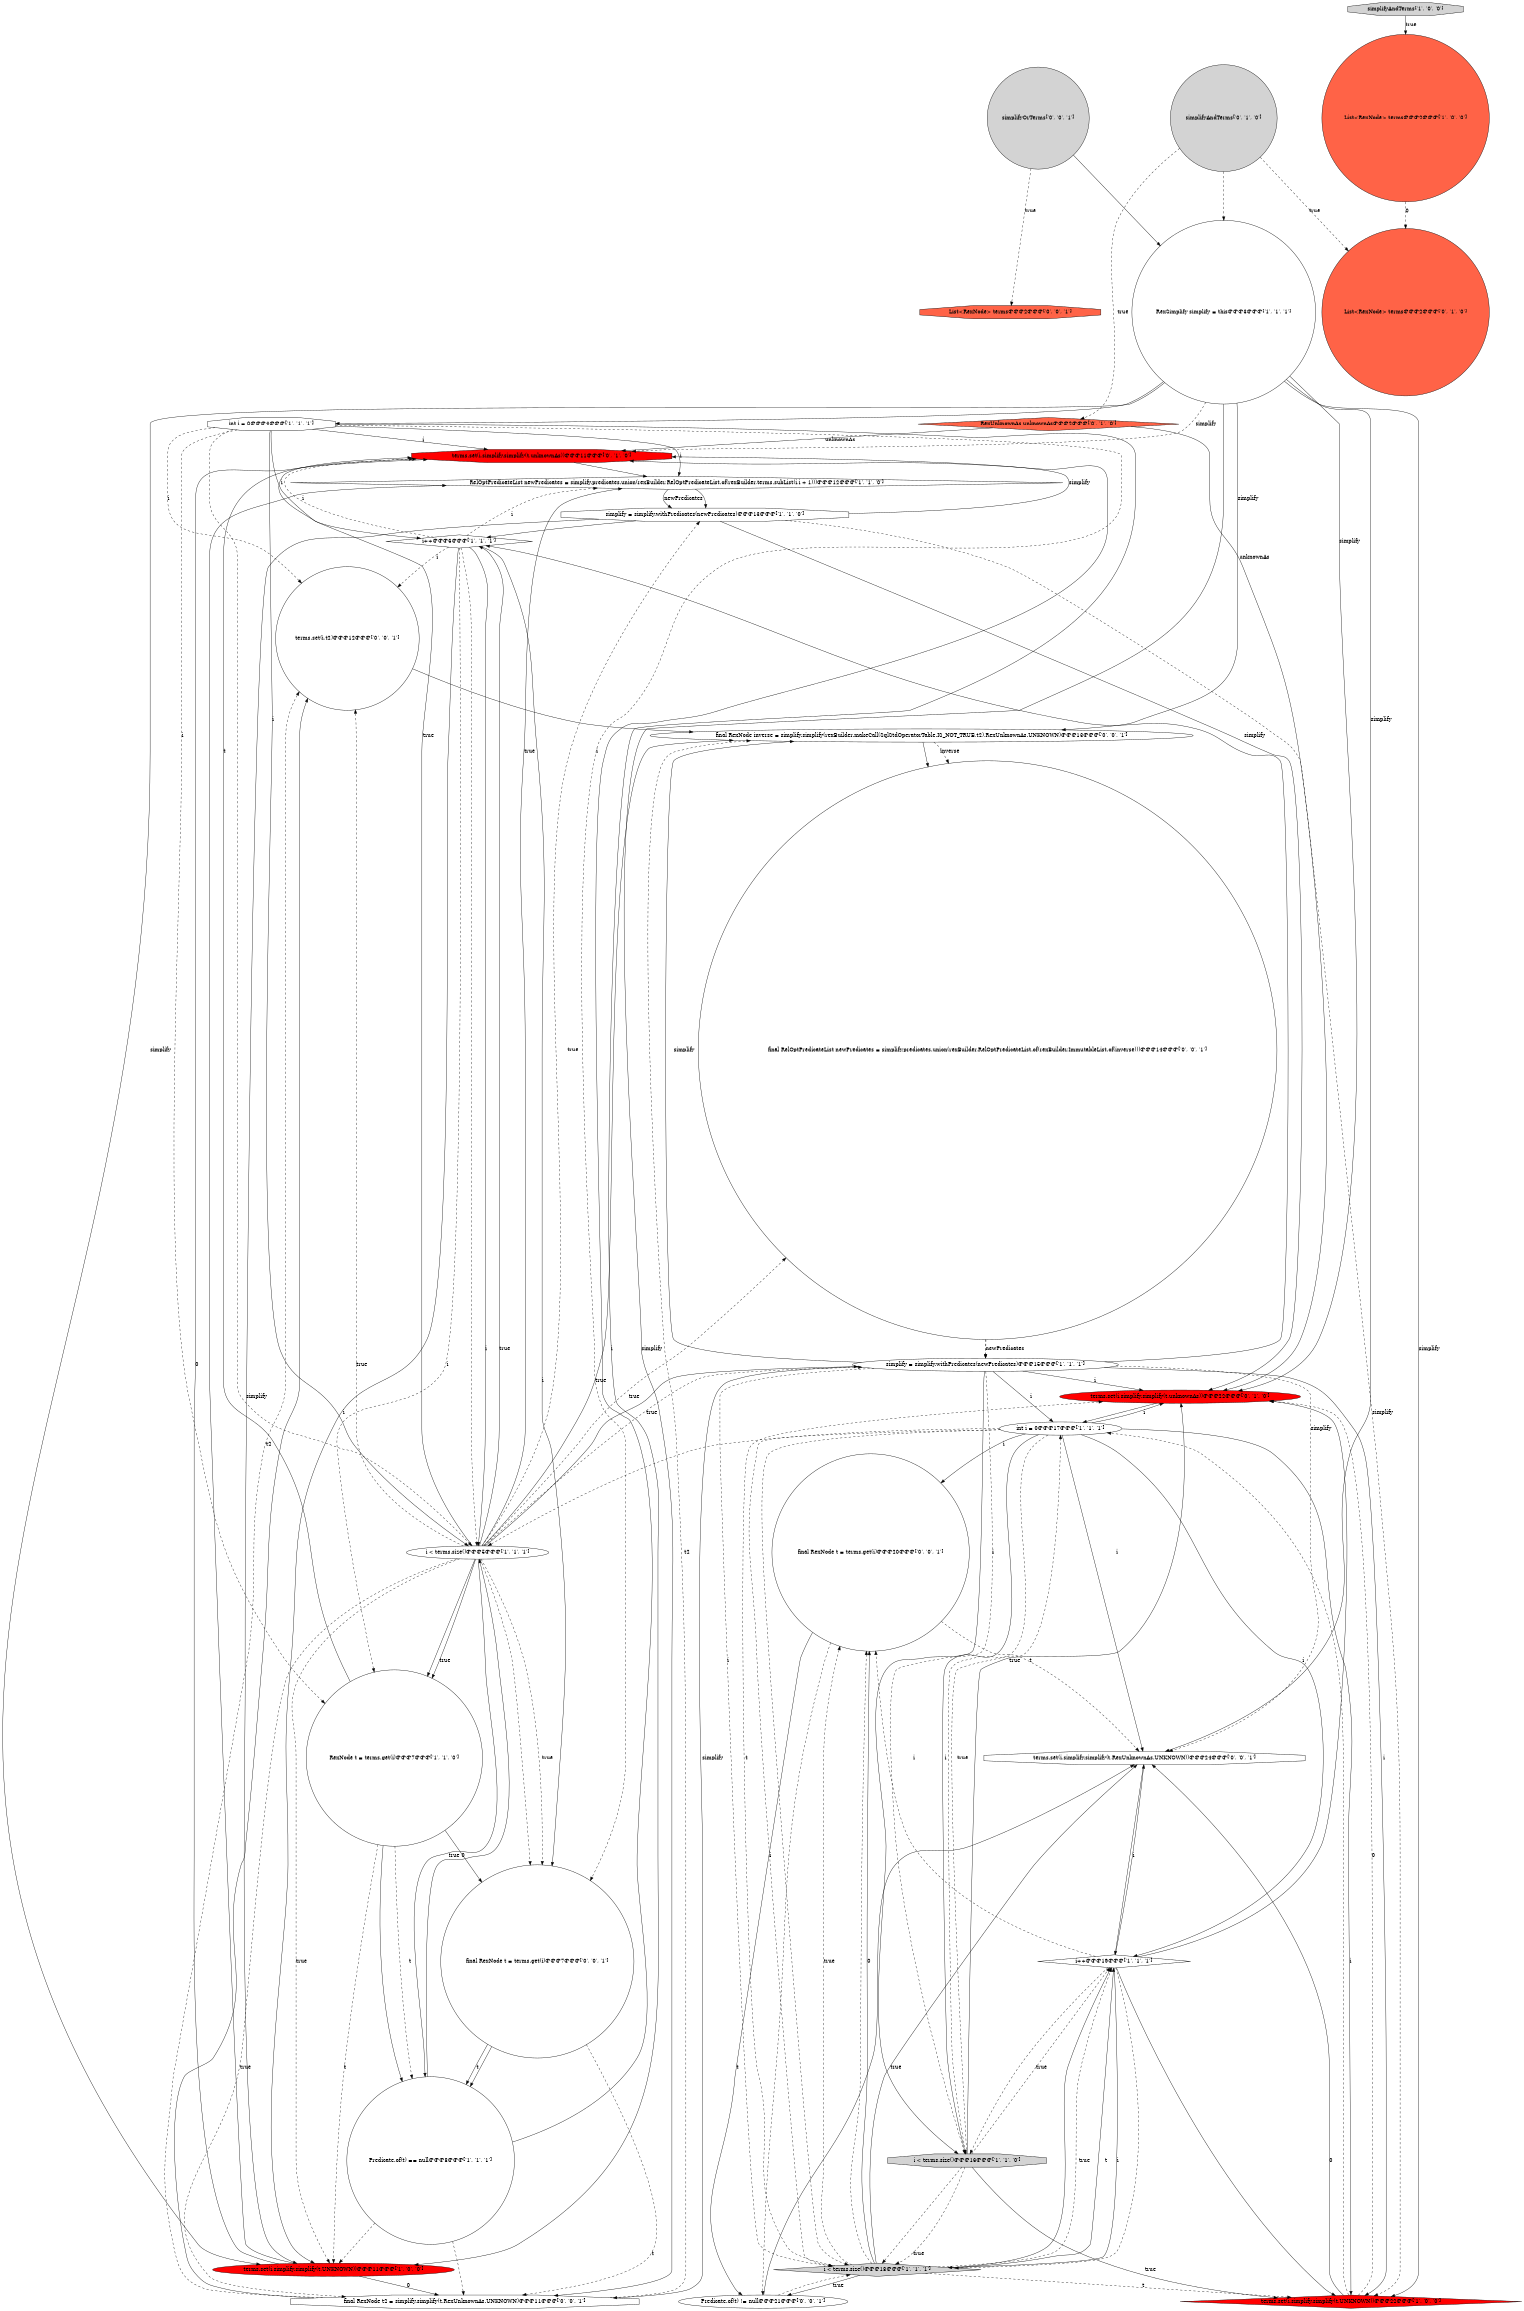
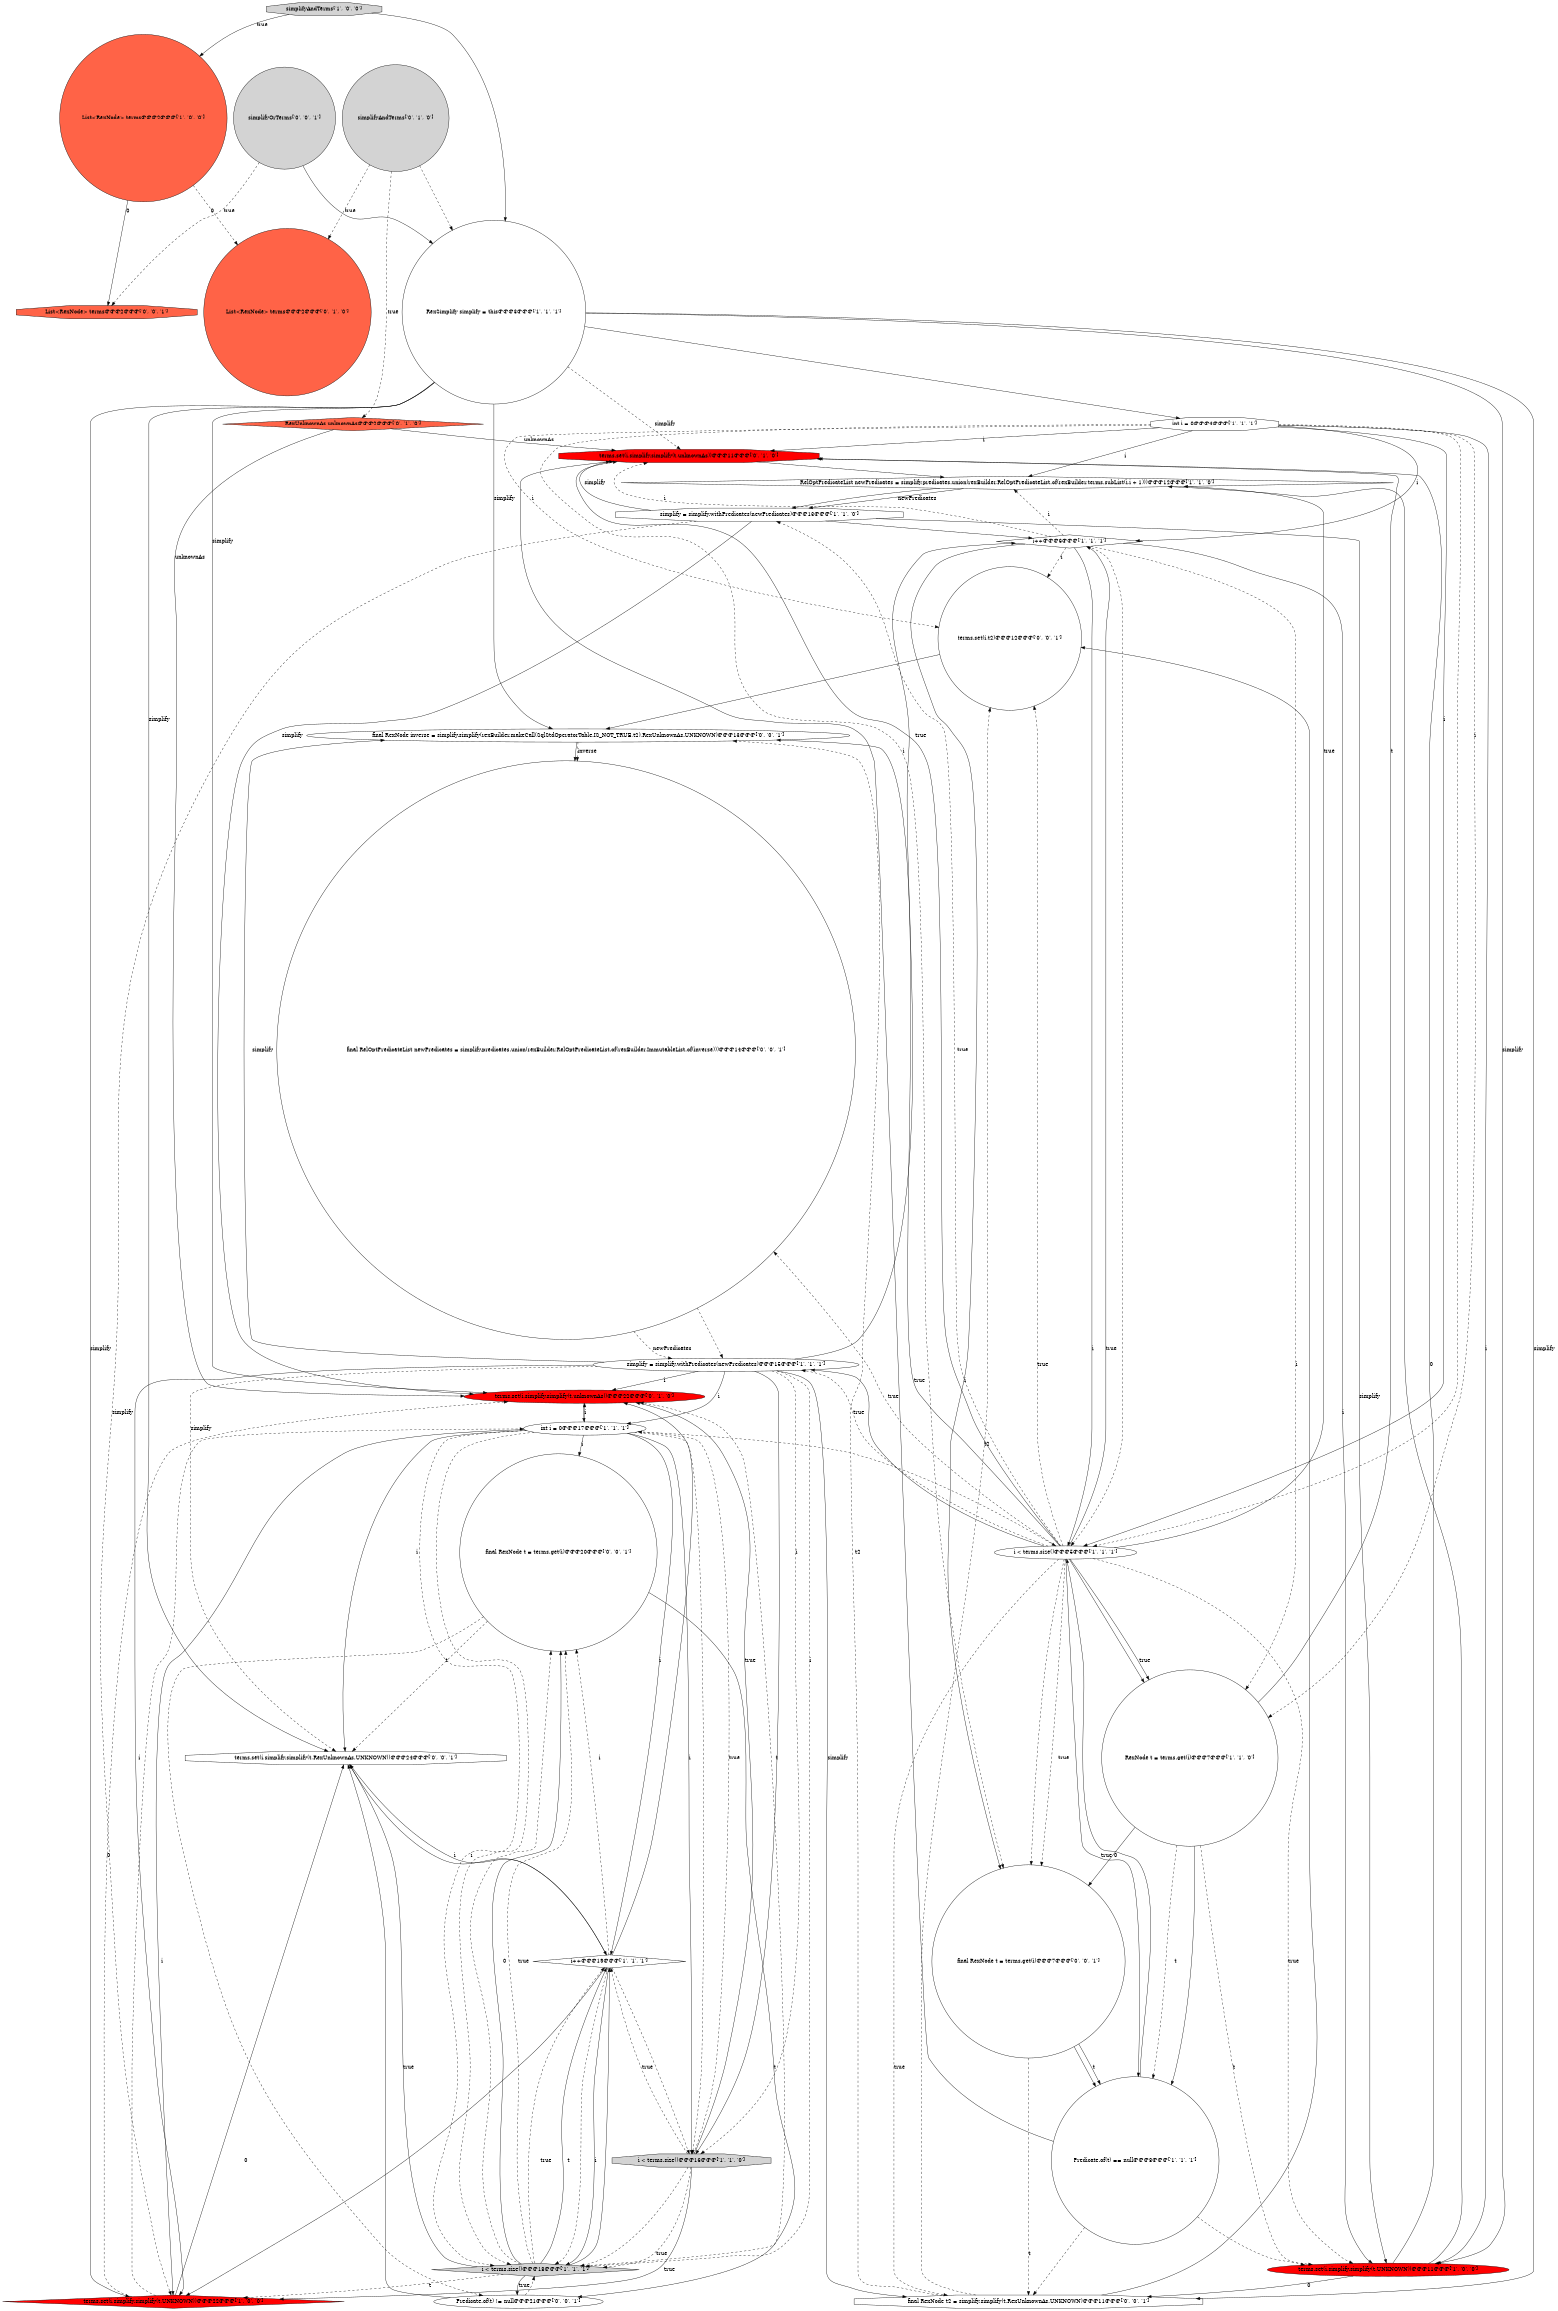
none -> (483, 81)
none -> (118, 251)
